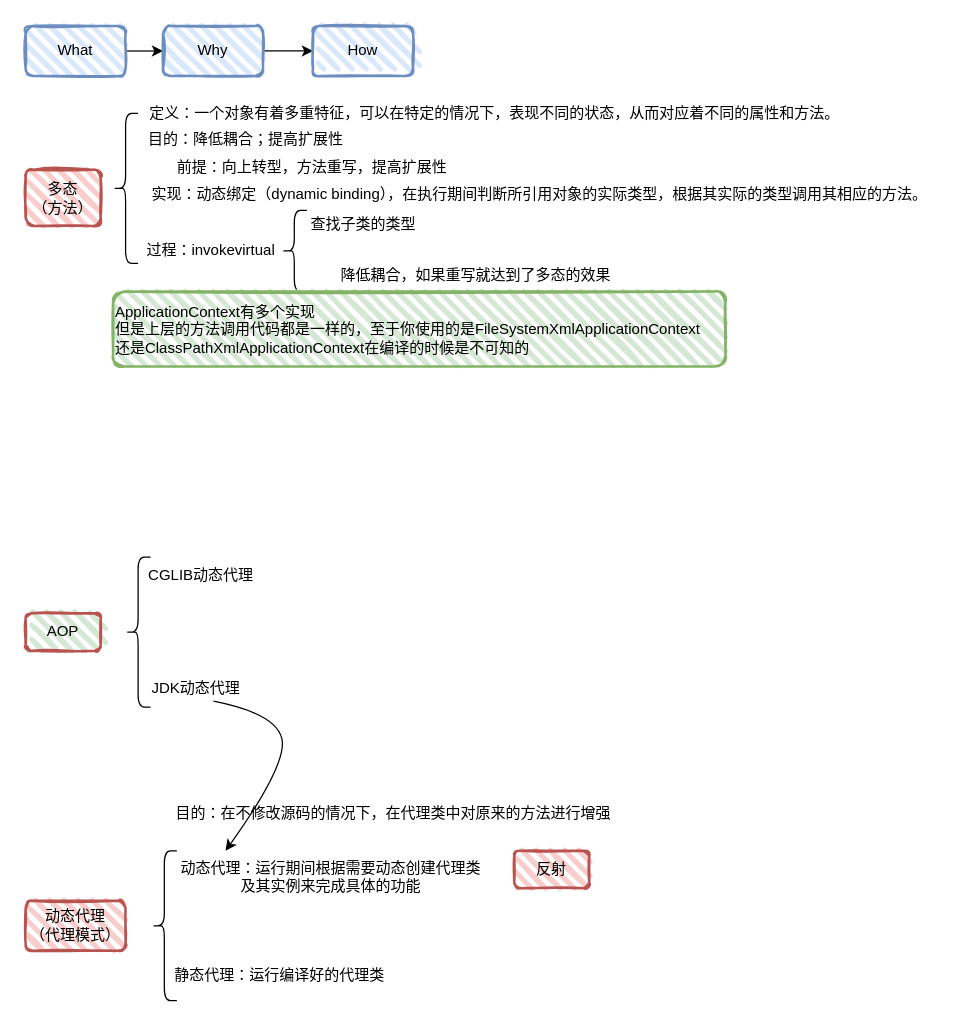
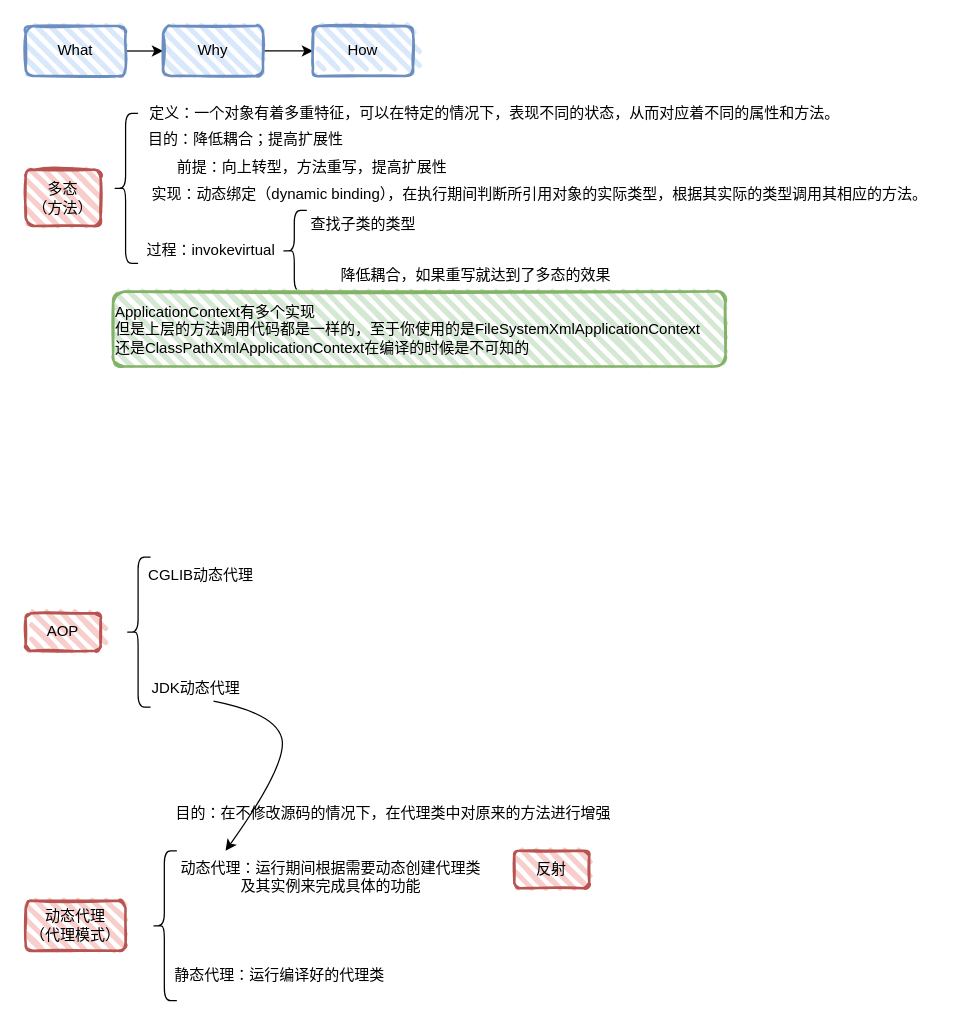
(63, 632) -> (63, 632)
